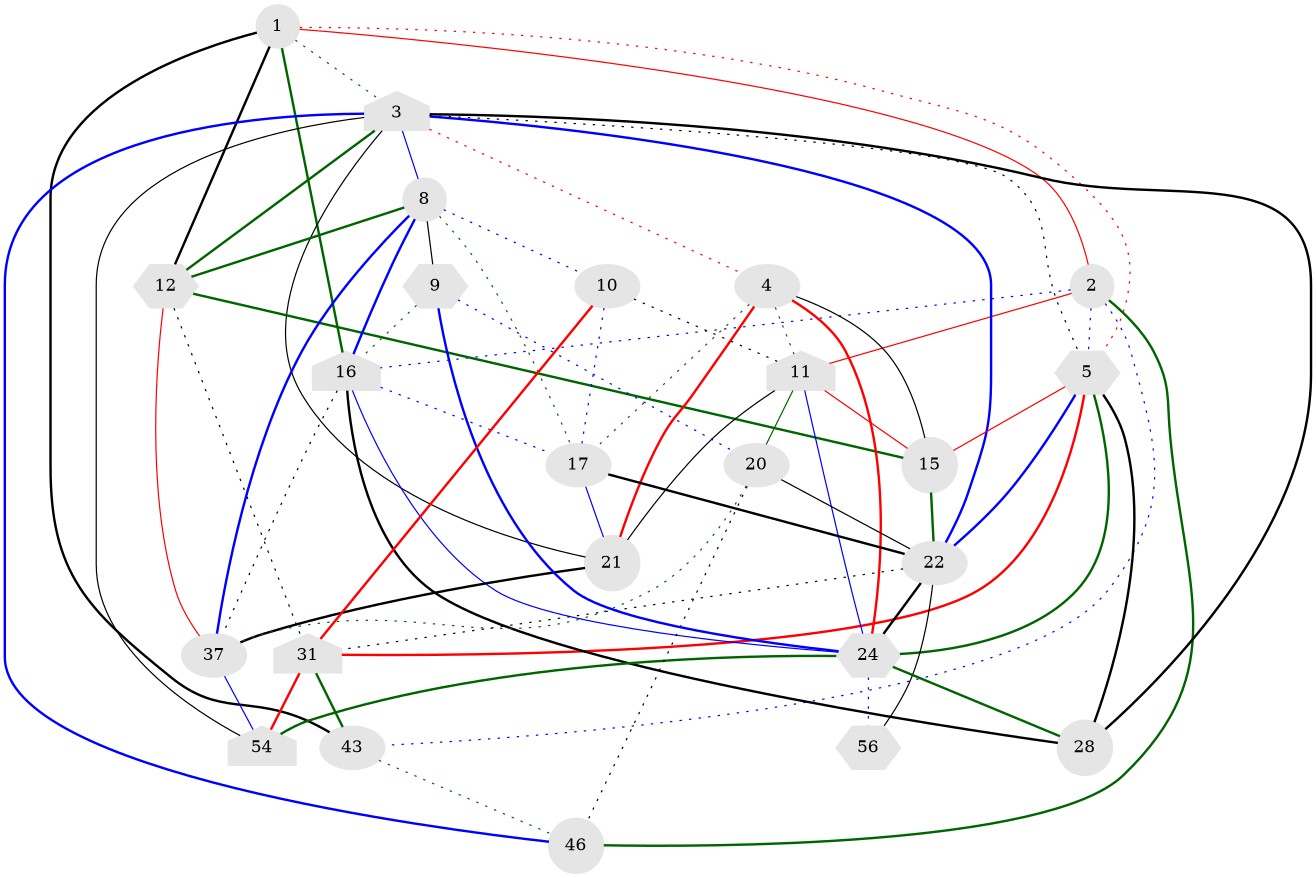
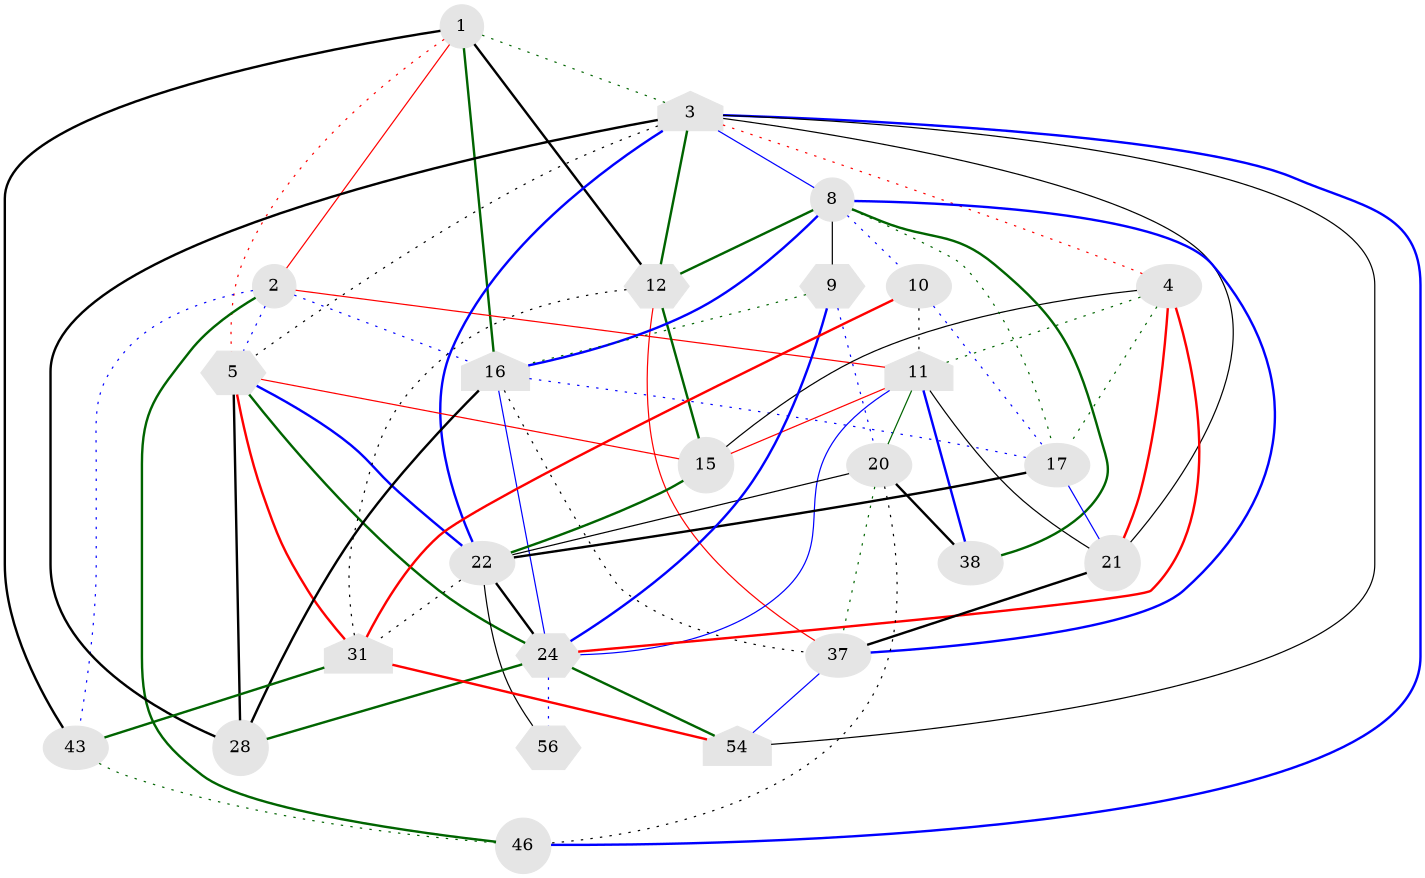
none -> (971, 563)
